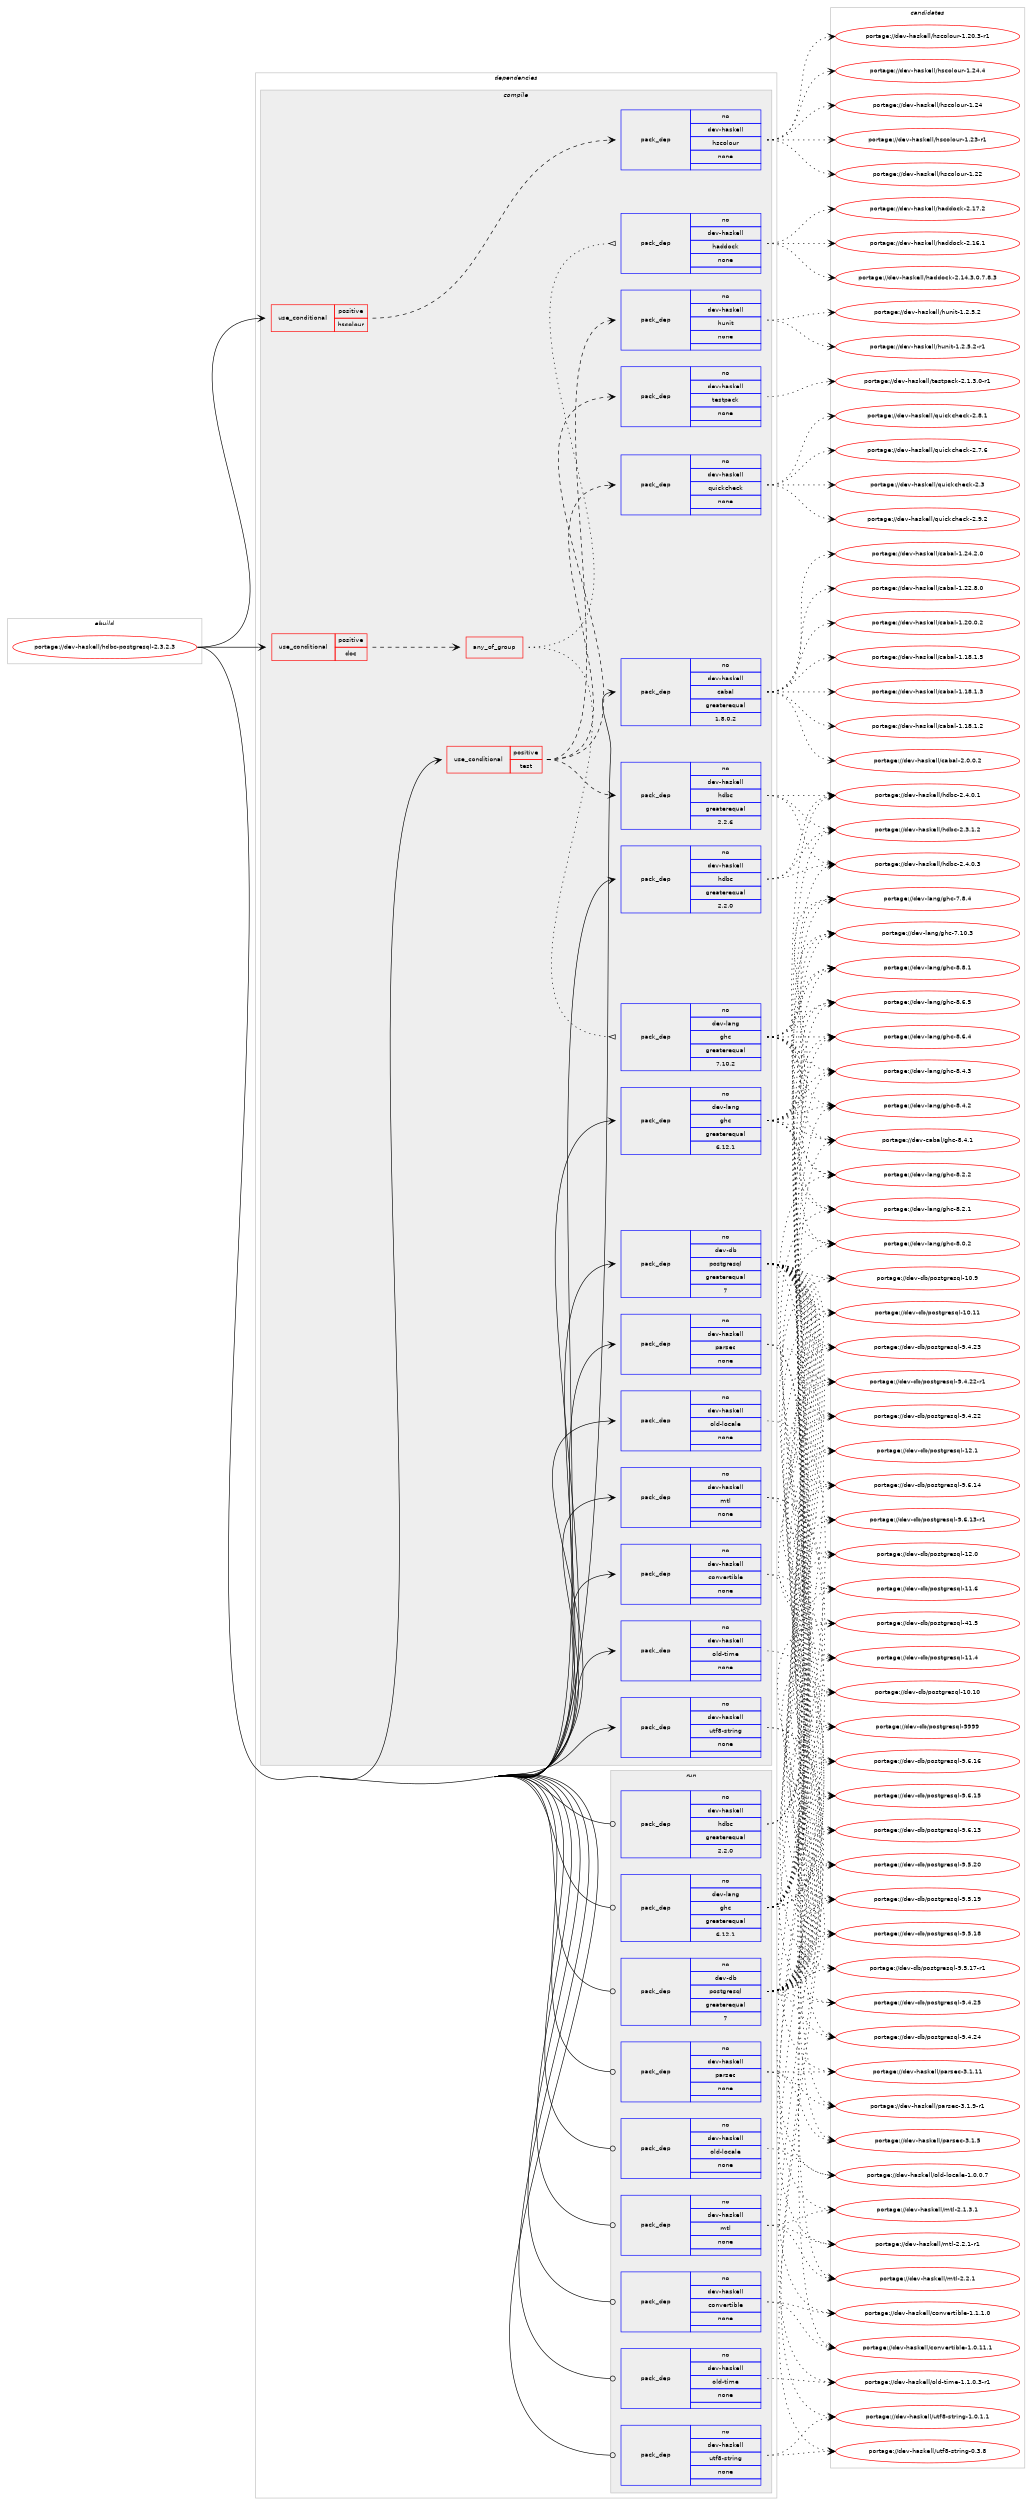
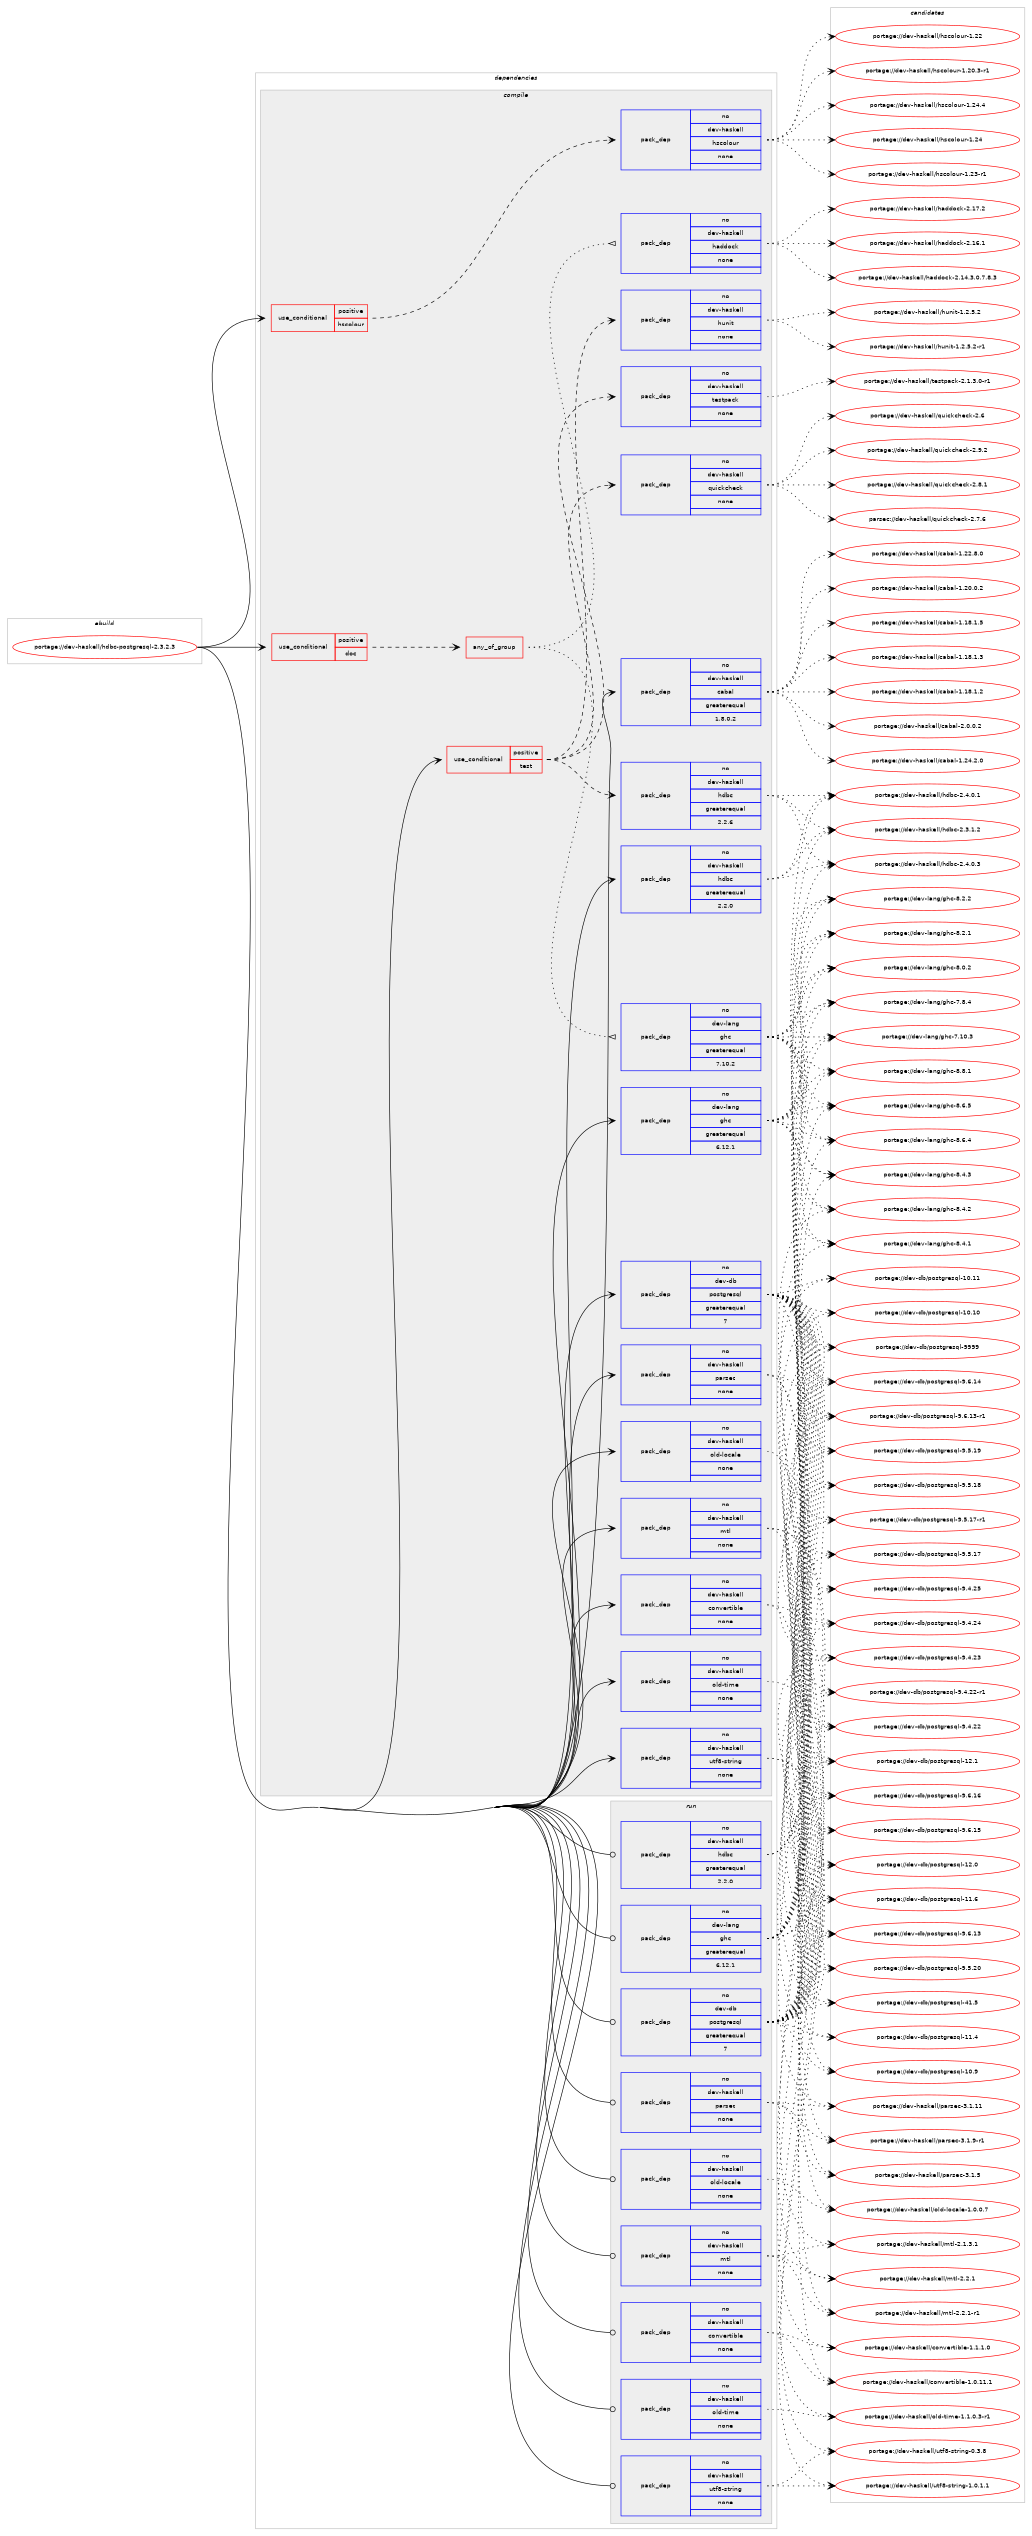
(928, 450) -> (928, 519)
(928, 485) -> (928, 416)
(928, 1140) -> (928, 1244)
none -> (928, 1554)
